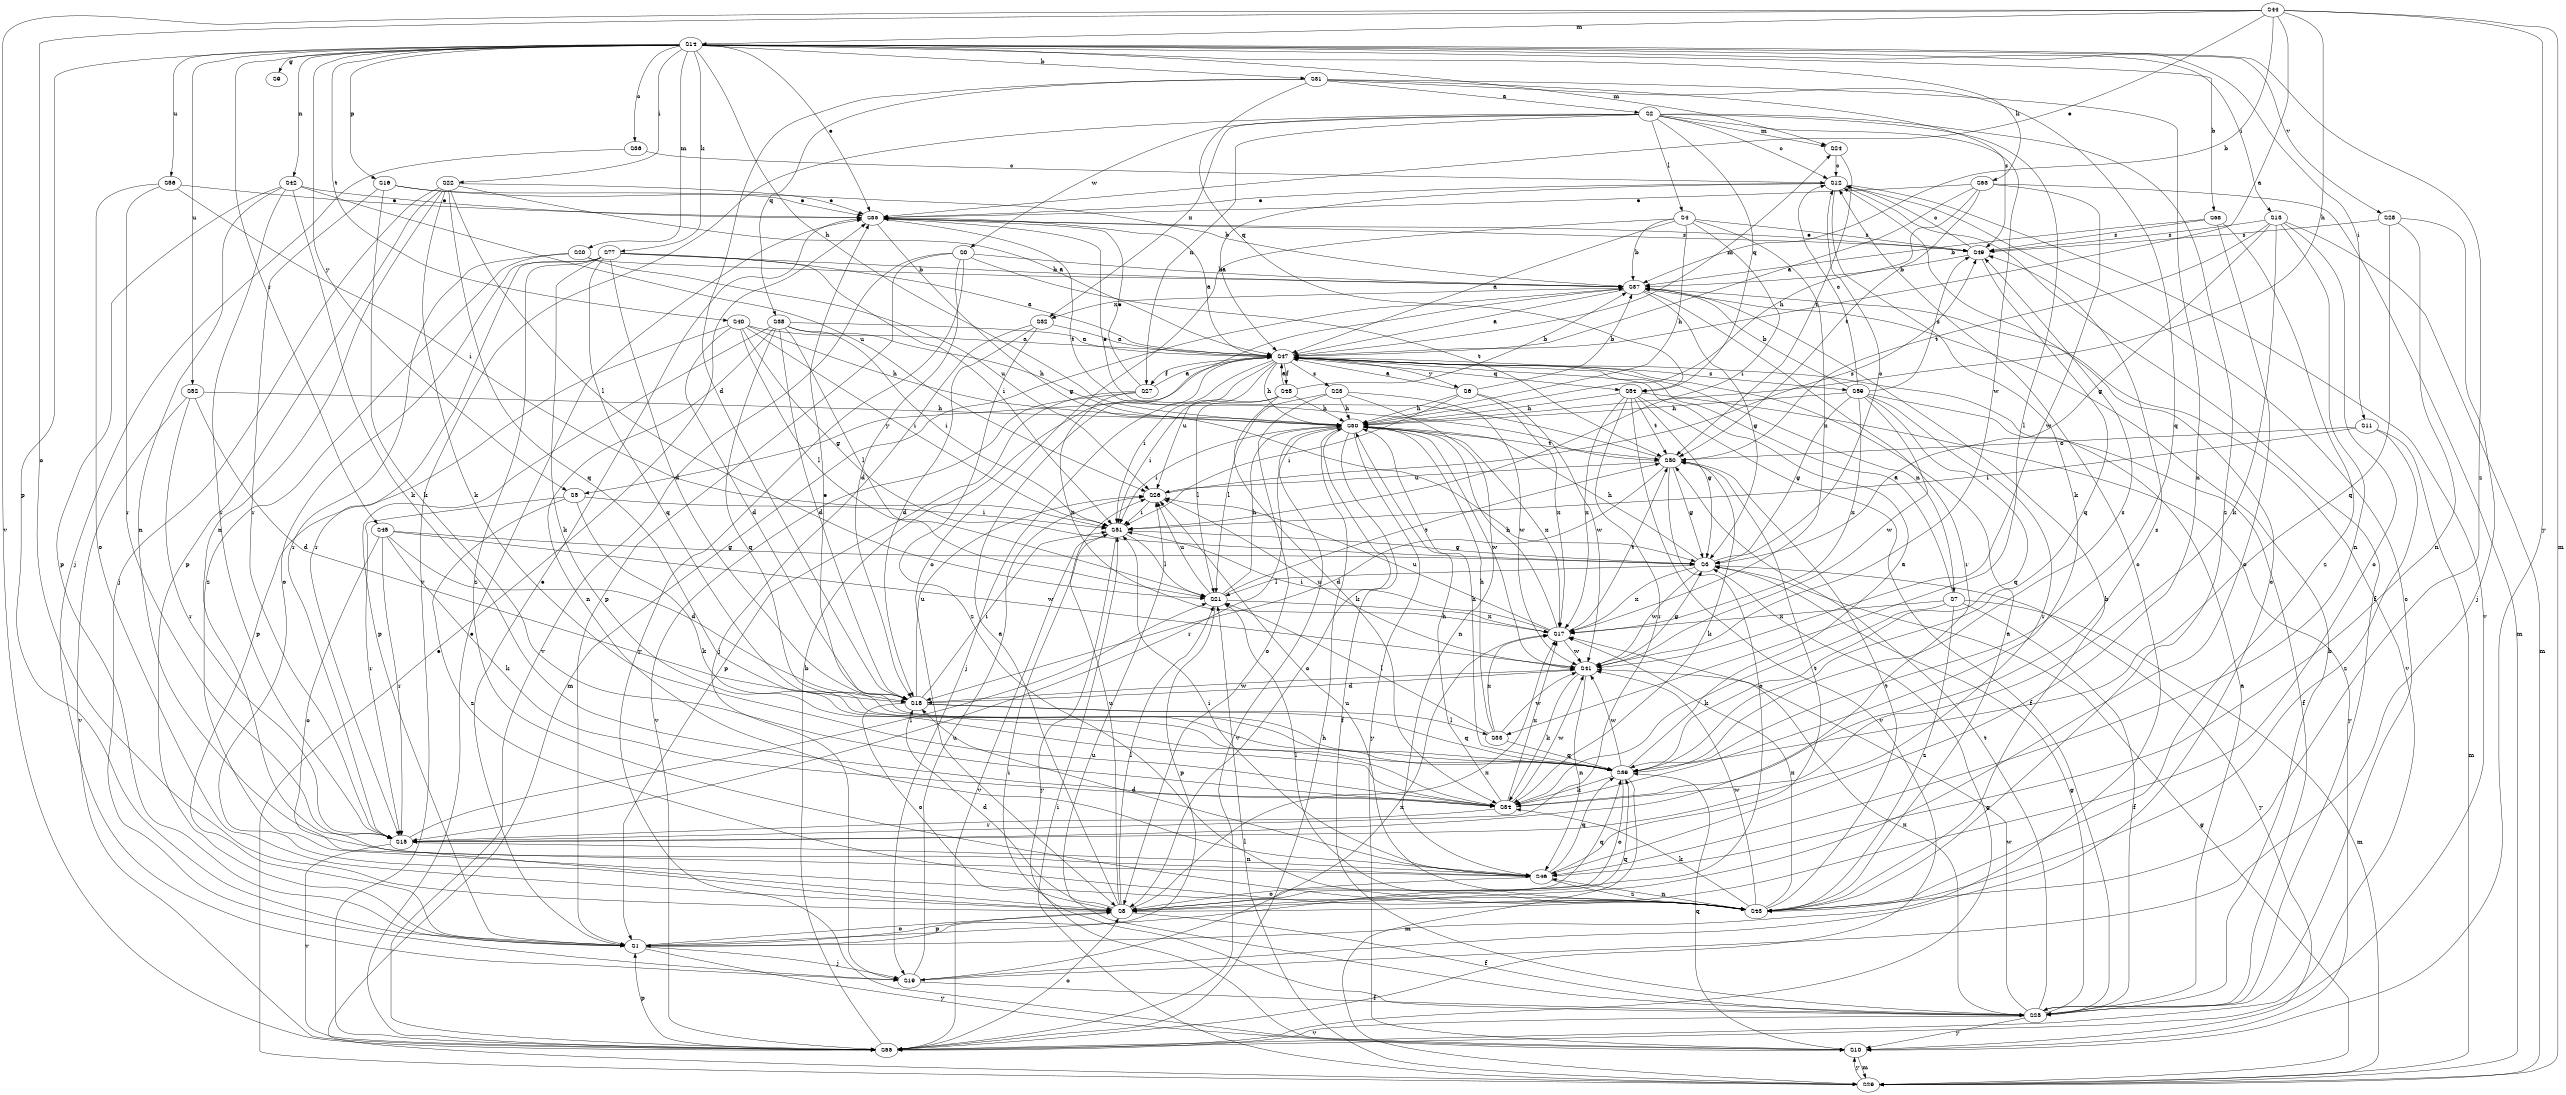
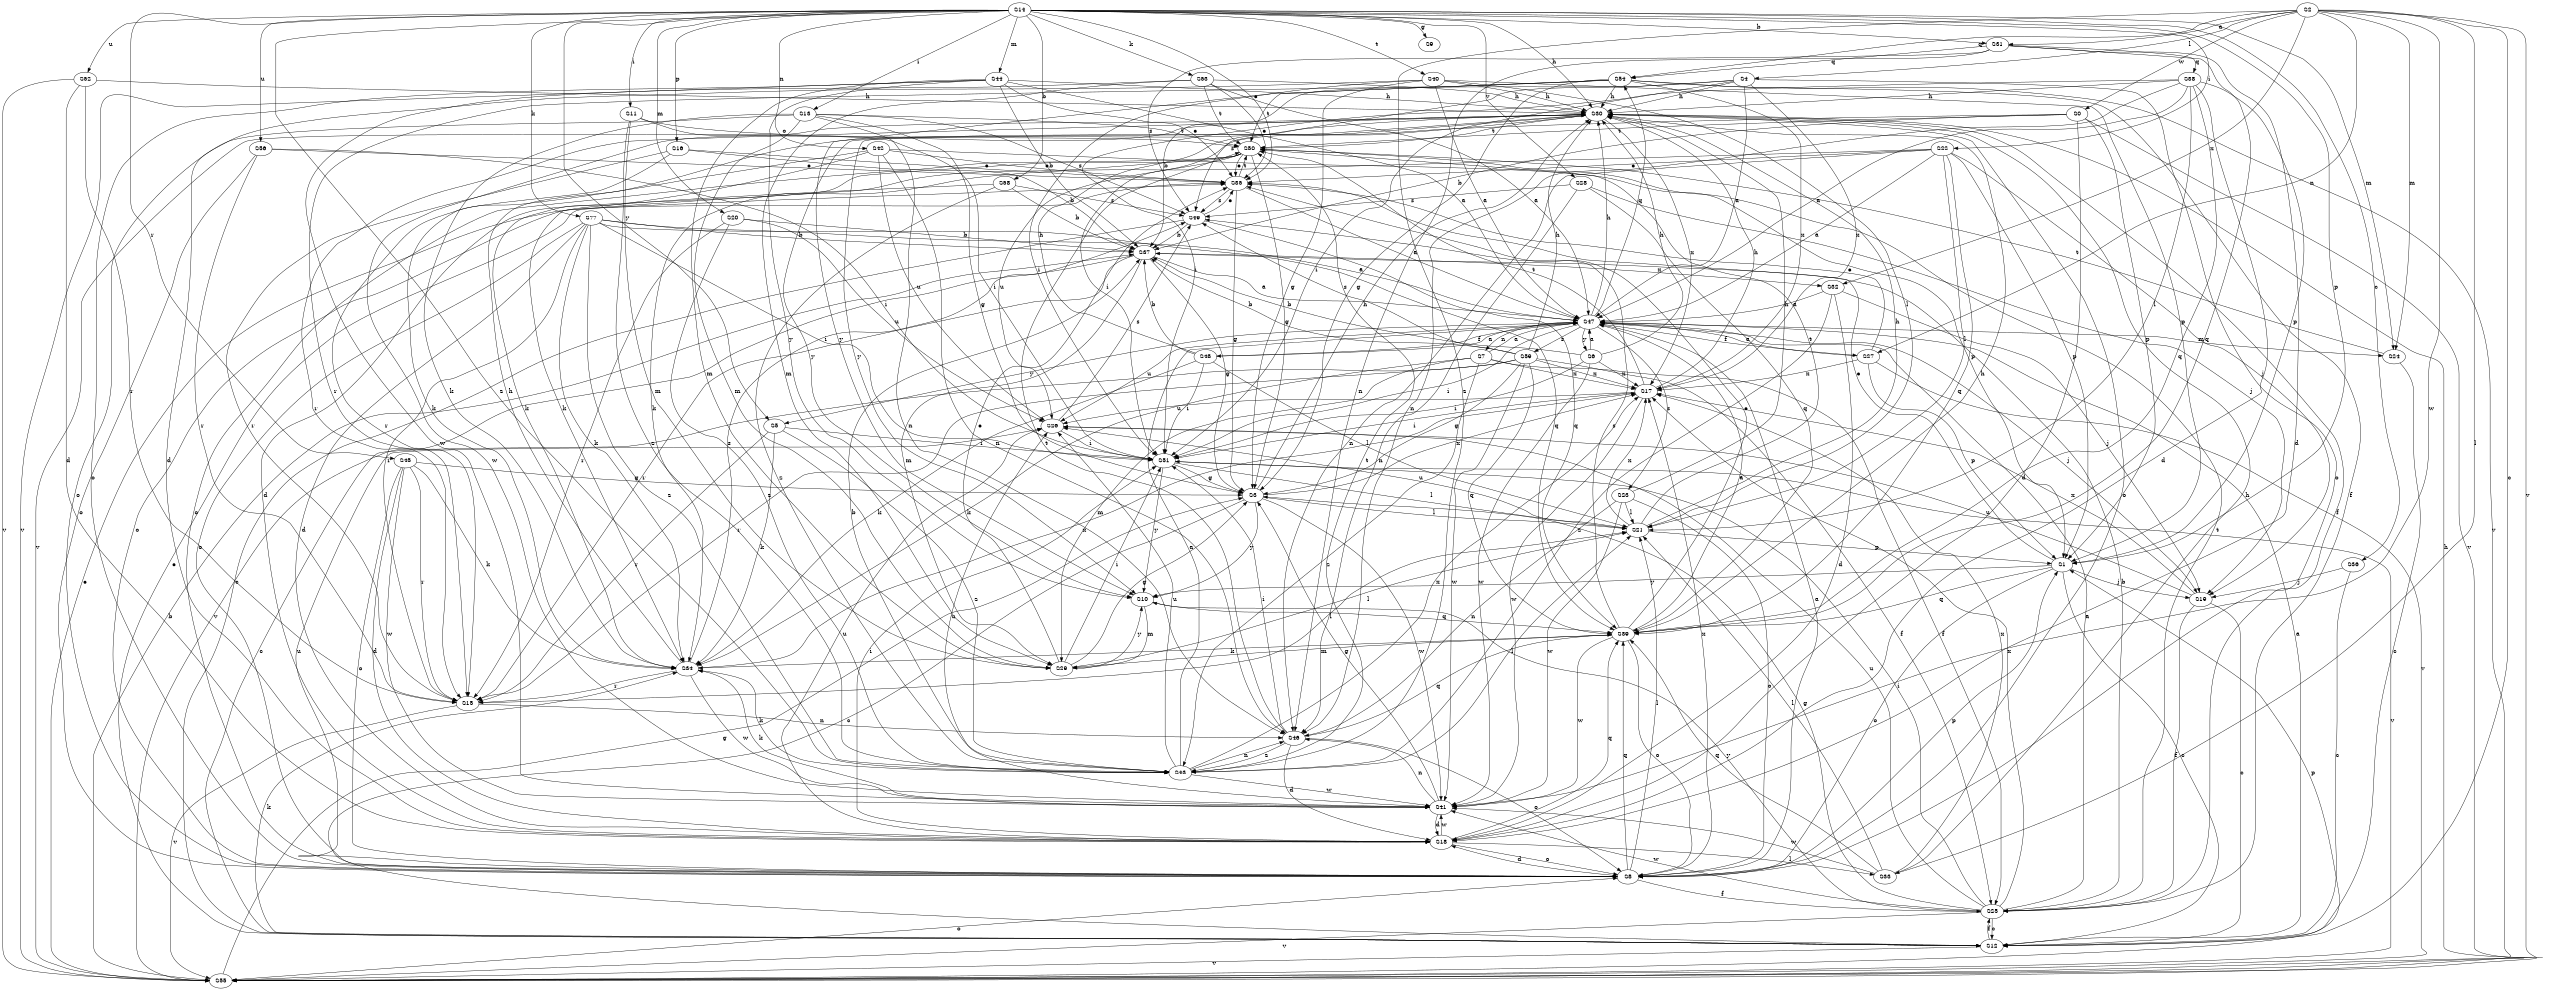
(1484, 27) -> (1009, 43)
(1481, 96) -> (2135, 39)
